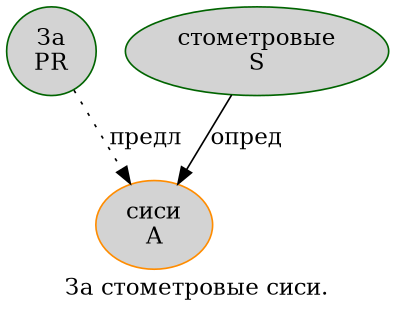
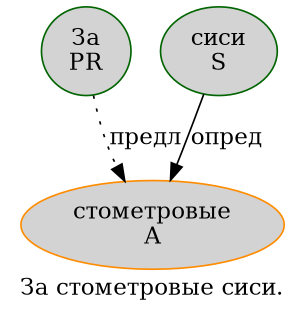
(257, 51) -> (219, 51)
(154, 225) -> (153, 225)
